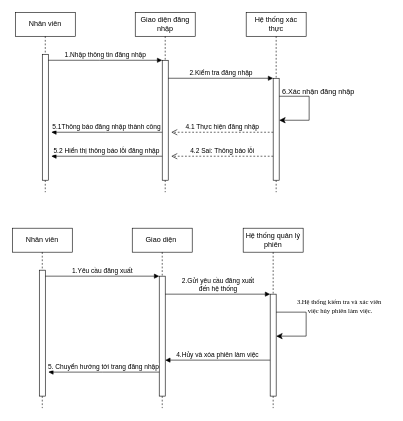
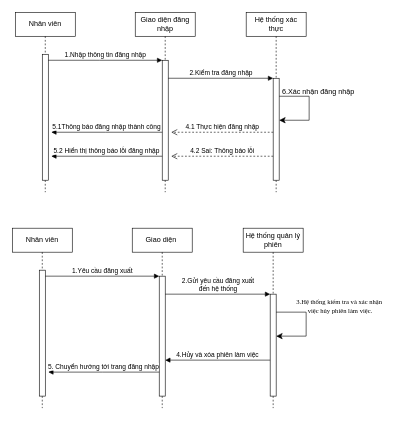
(340, 306) -> (340, 306)
